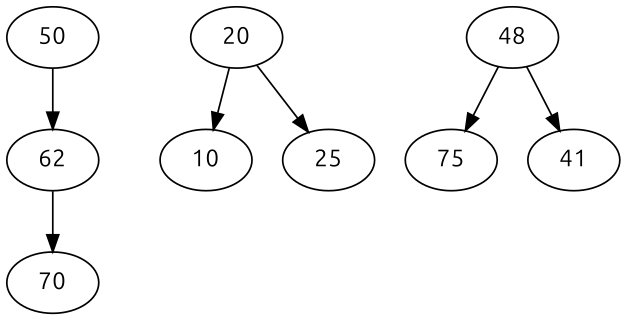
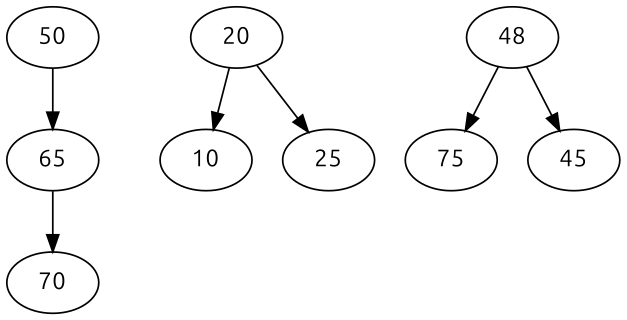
(53, 160) -> (53, 160)
(574, 160) -> (574, 160)
